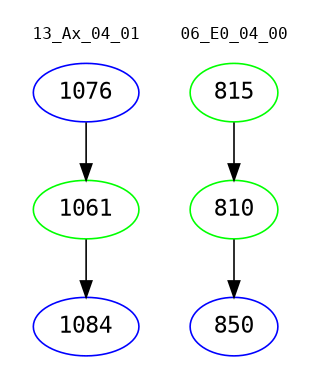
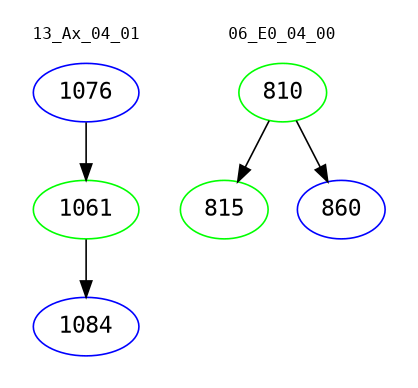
(234, 143) -> (257, 144)
(234, 327) -> (341, 210)
